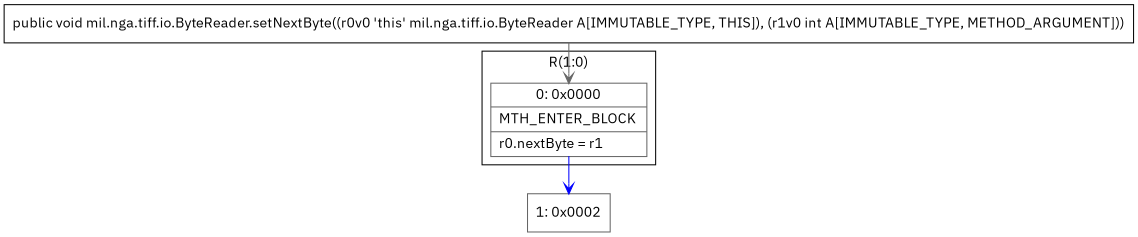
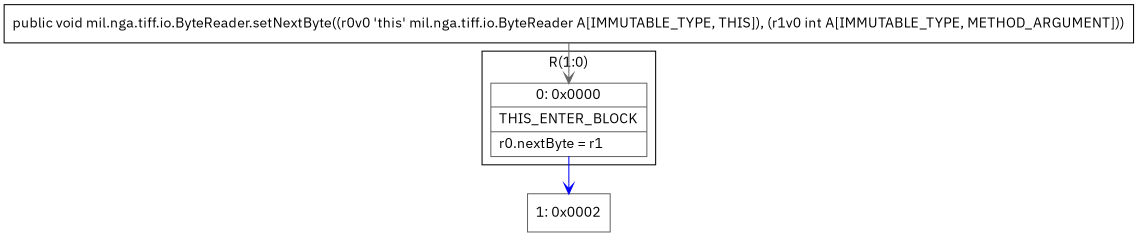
(568, 119) -> (569, 119)
